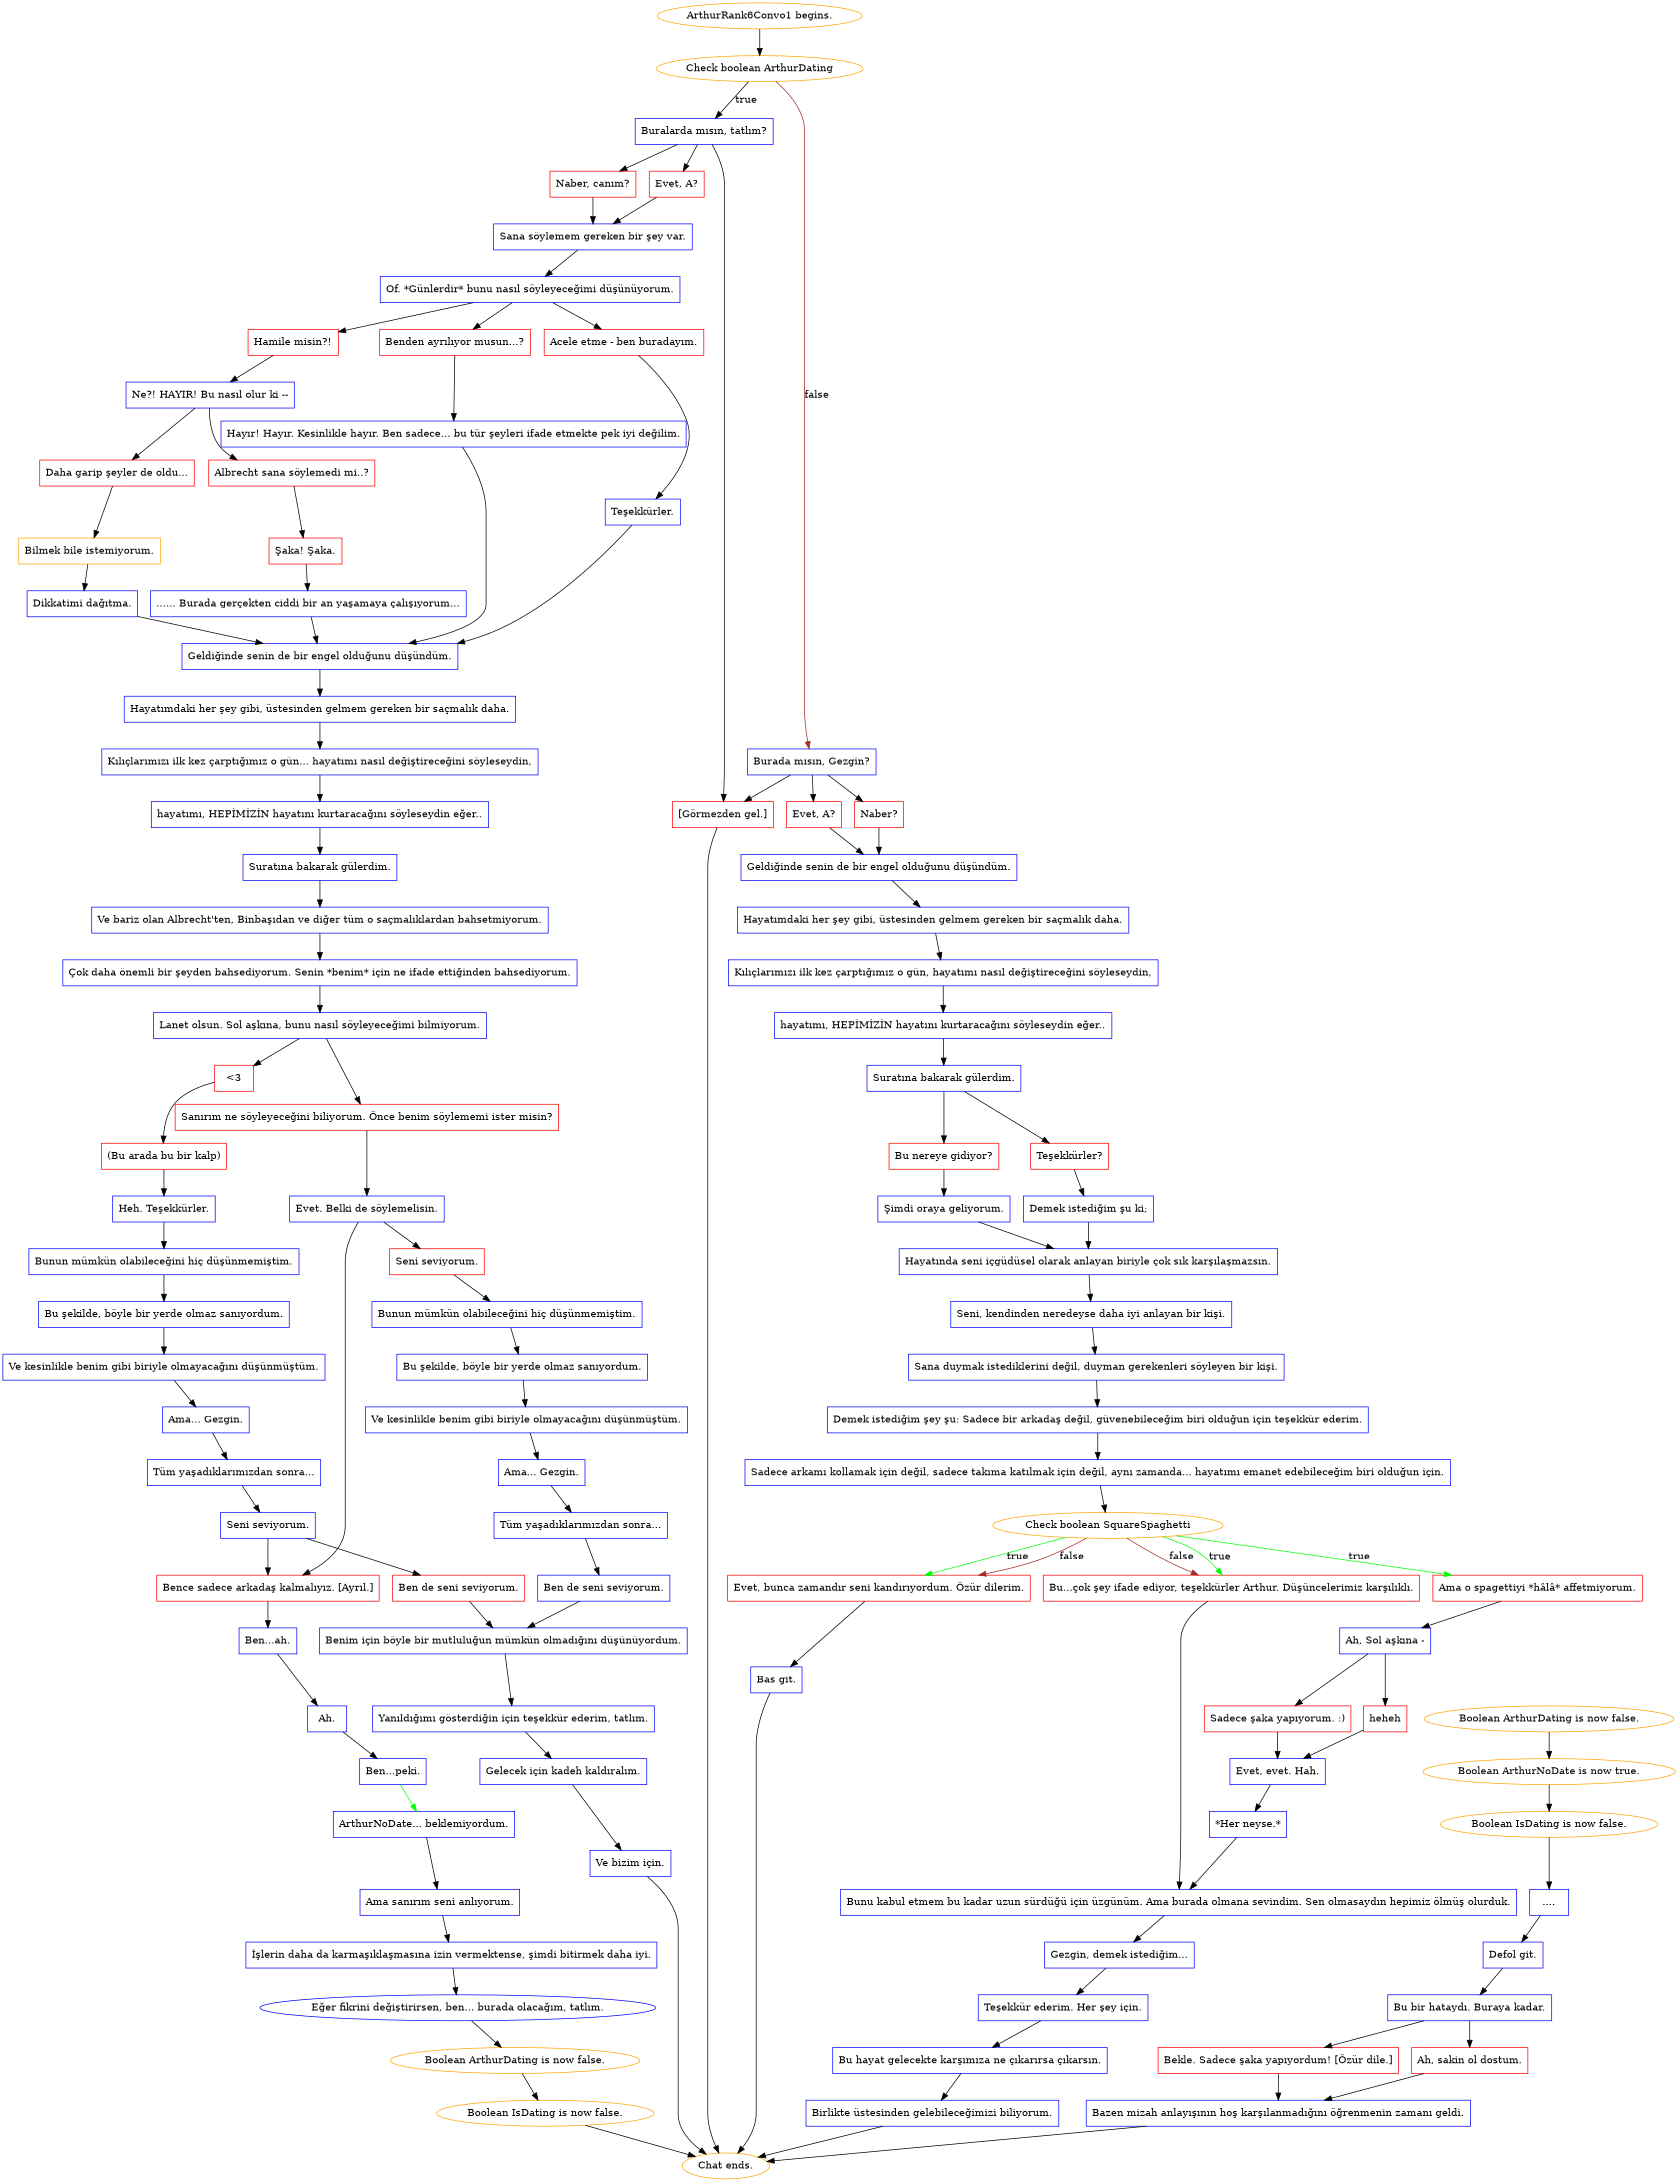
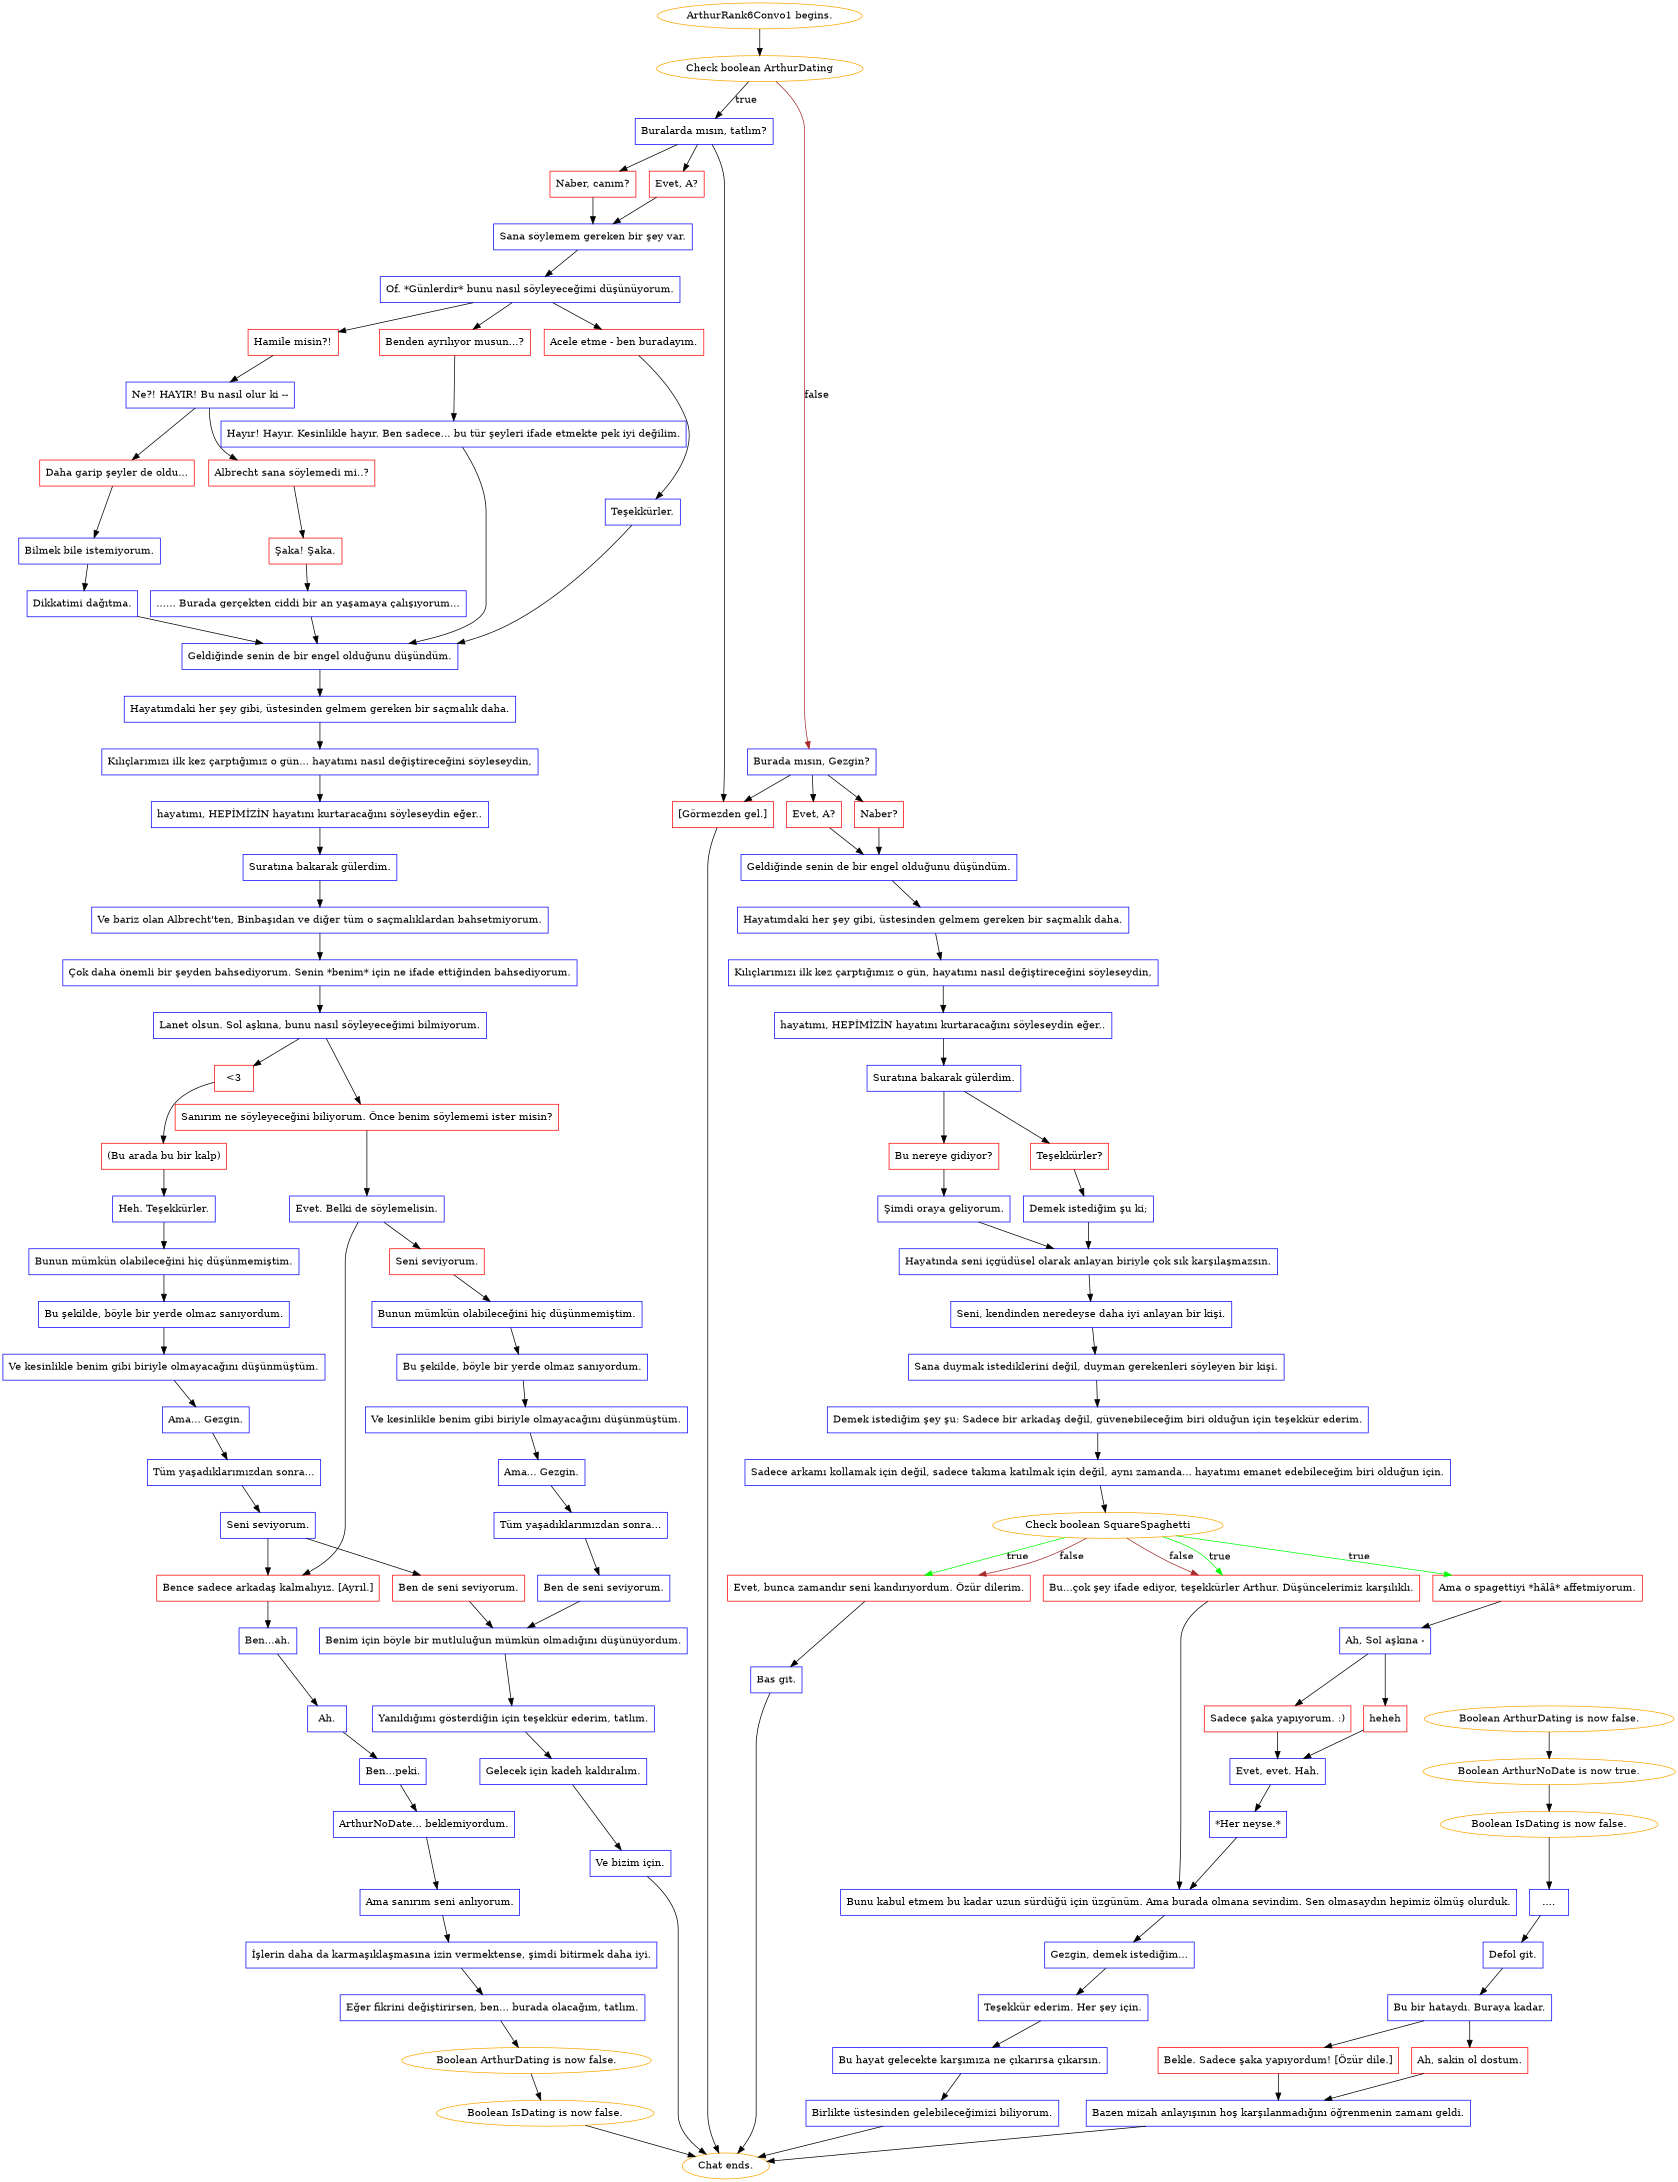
(90, 551) -> (90, 551)
(407, 1795) -> (407, 1795)
(458, 2008) -> (493, 2008)
